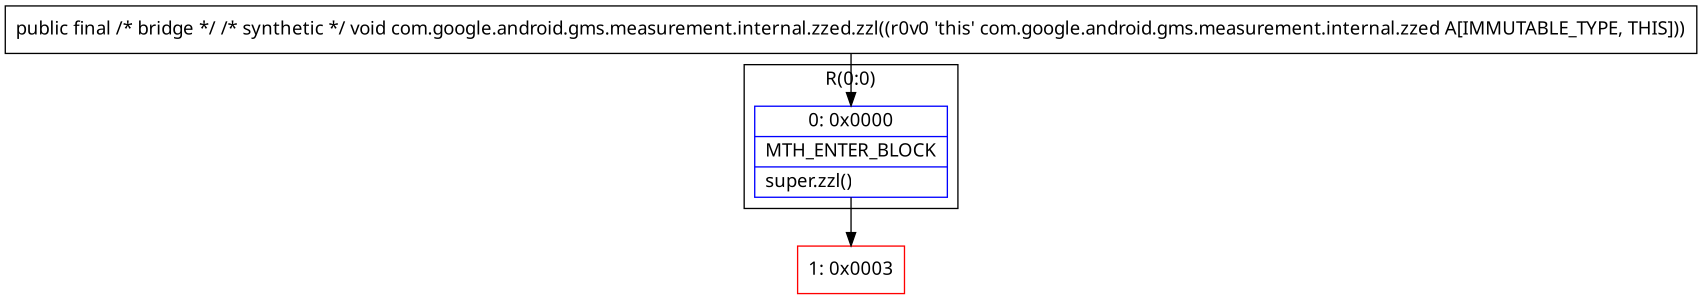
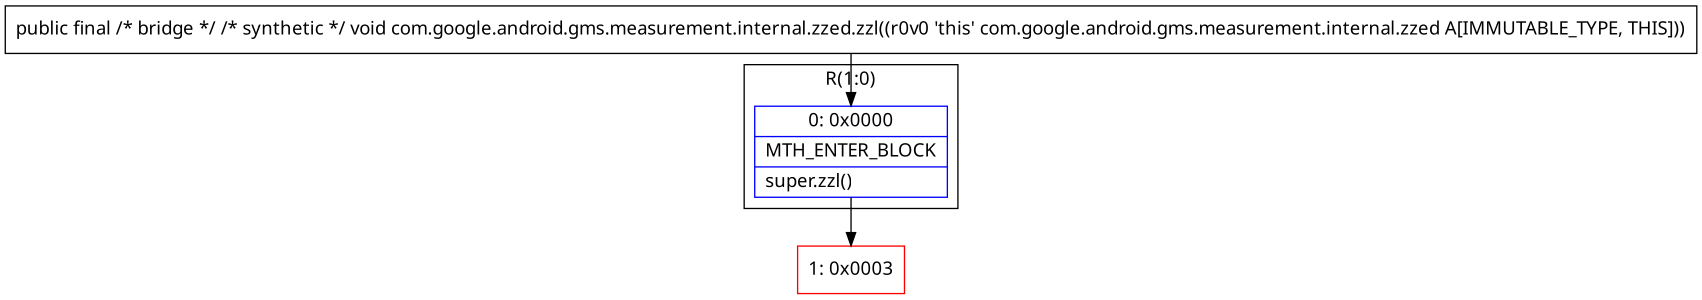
(851, 80) -> (851, 80)
